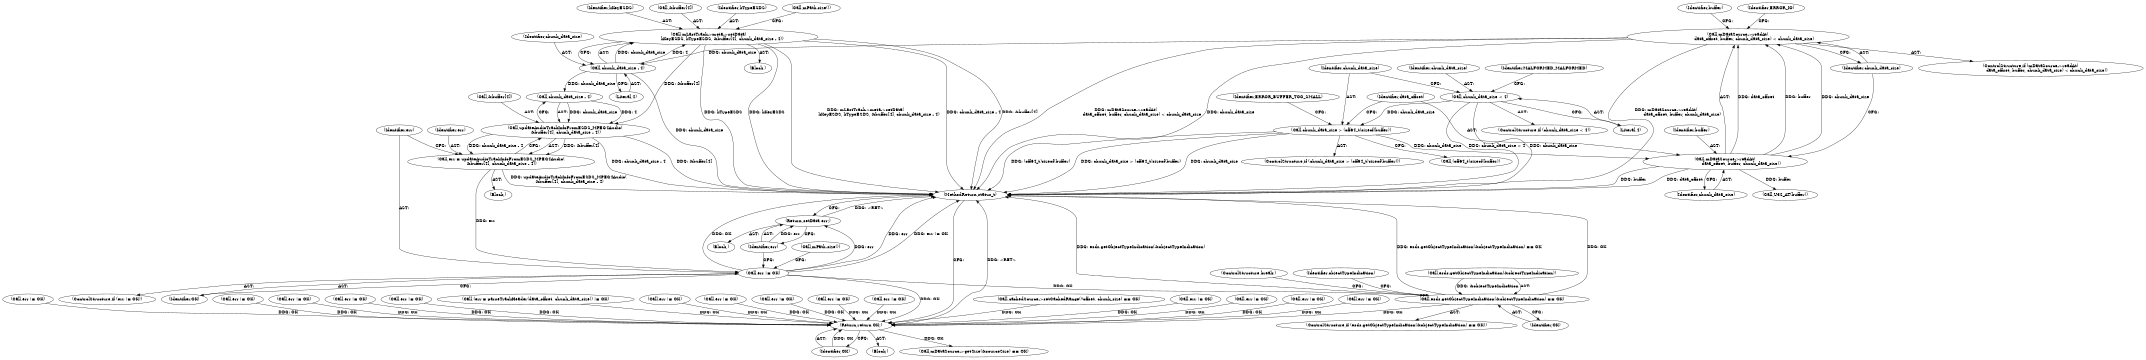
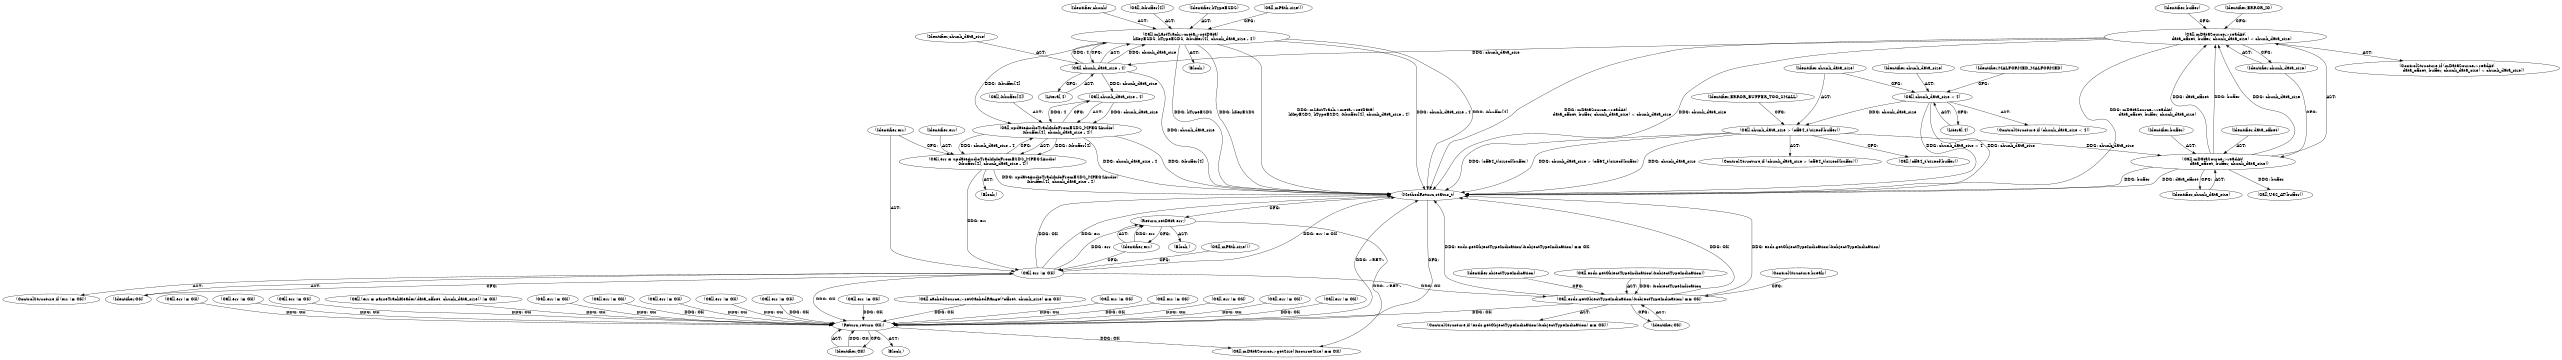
(610, 8) -> (1089, 8)
(1364, 110) -> none
(876, 202) -> (1359, 237)
